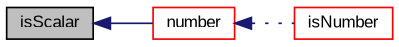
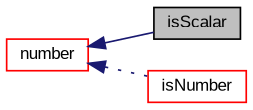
(132, 23) -> (129, 38)
